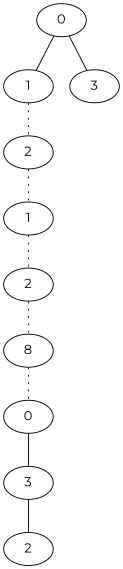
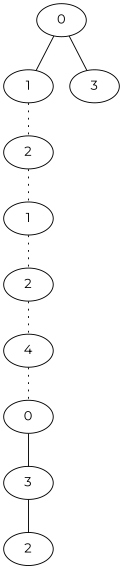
(28, 351) -> (28, 351)
